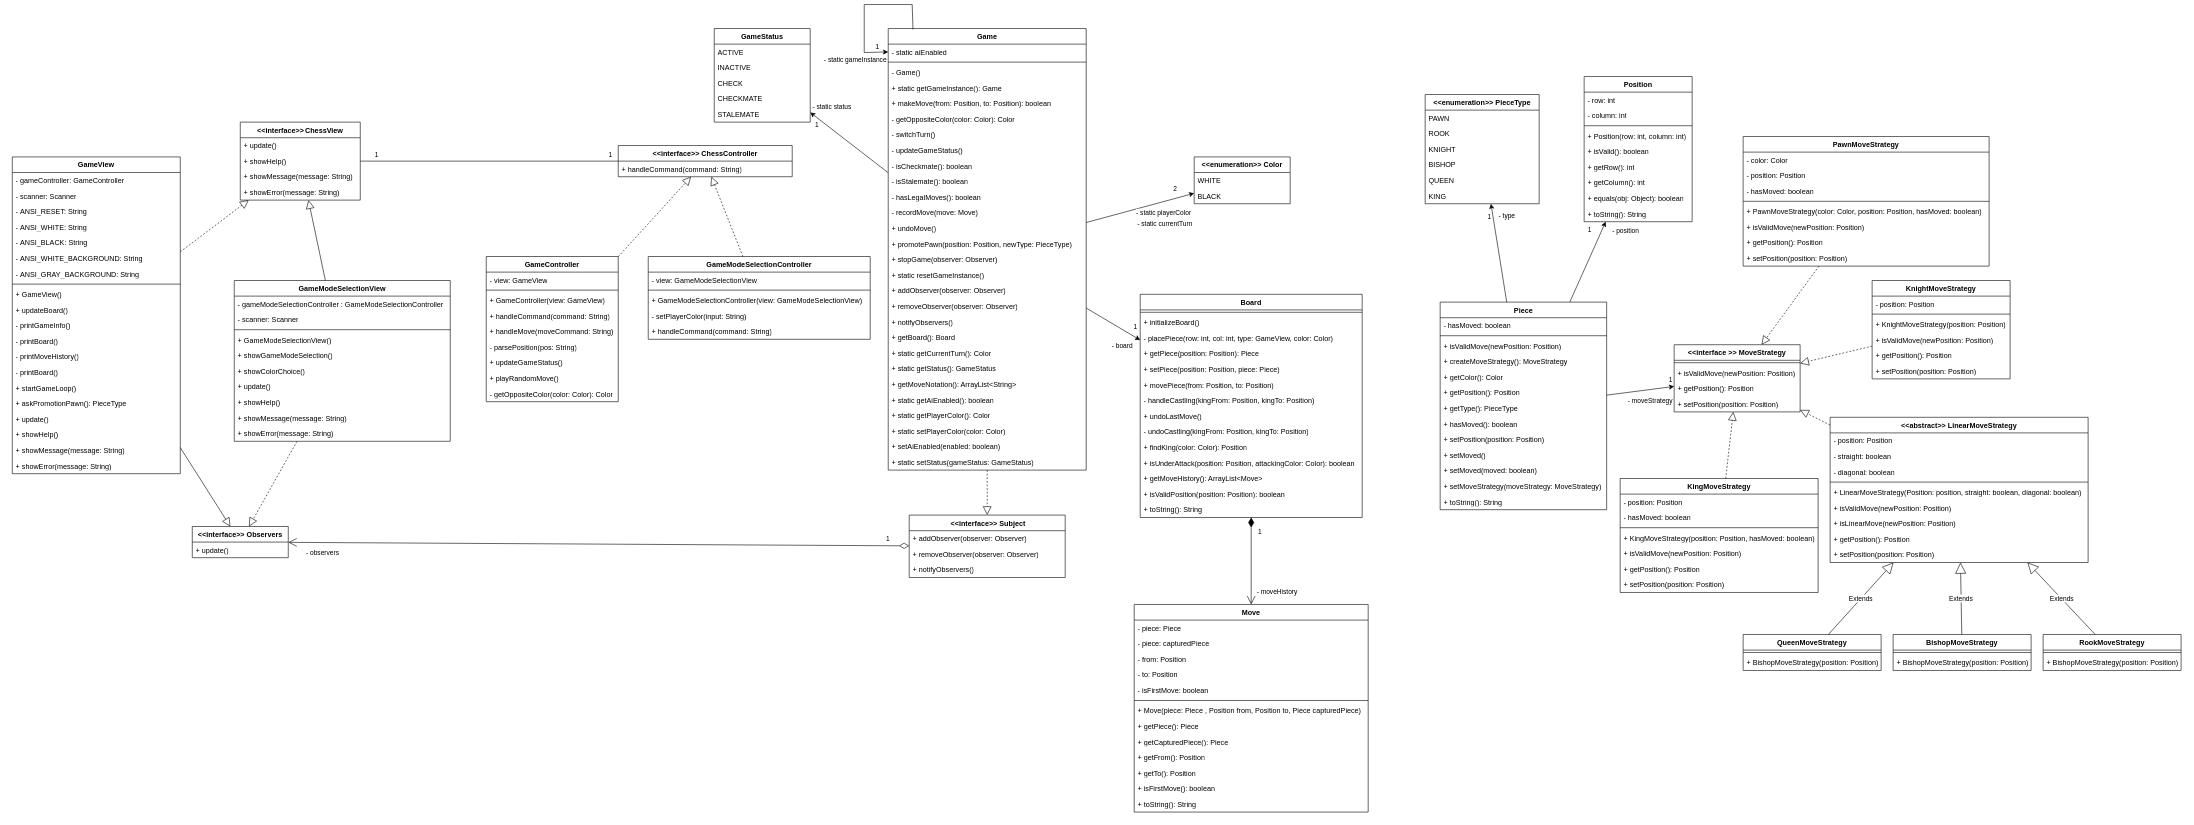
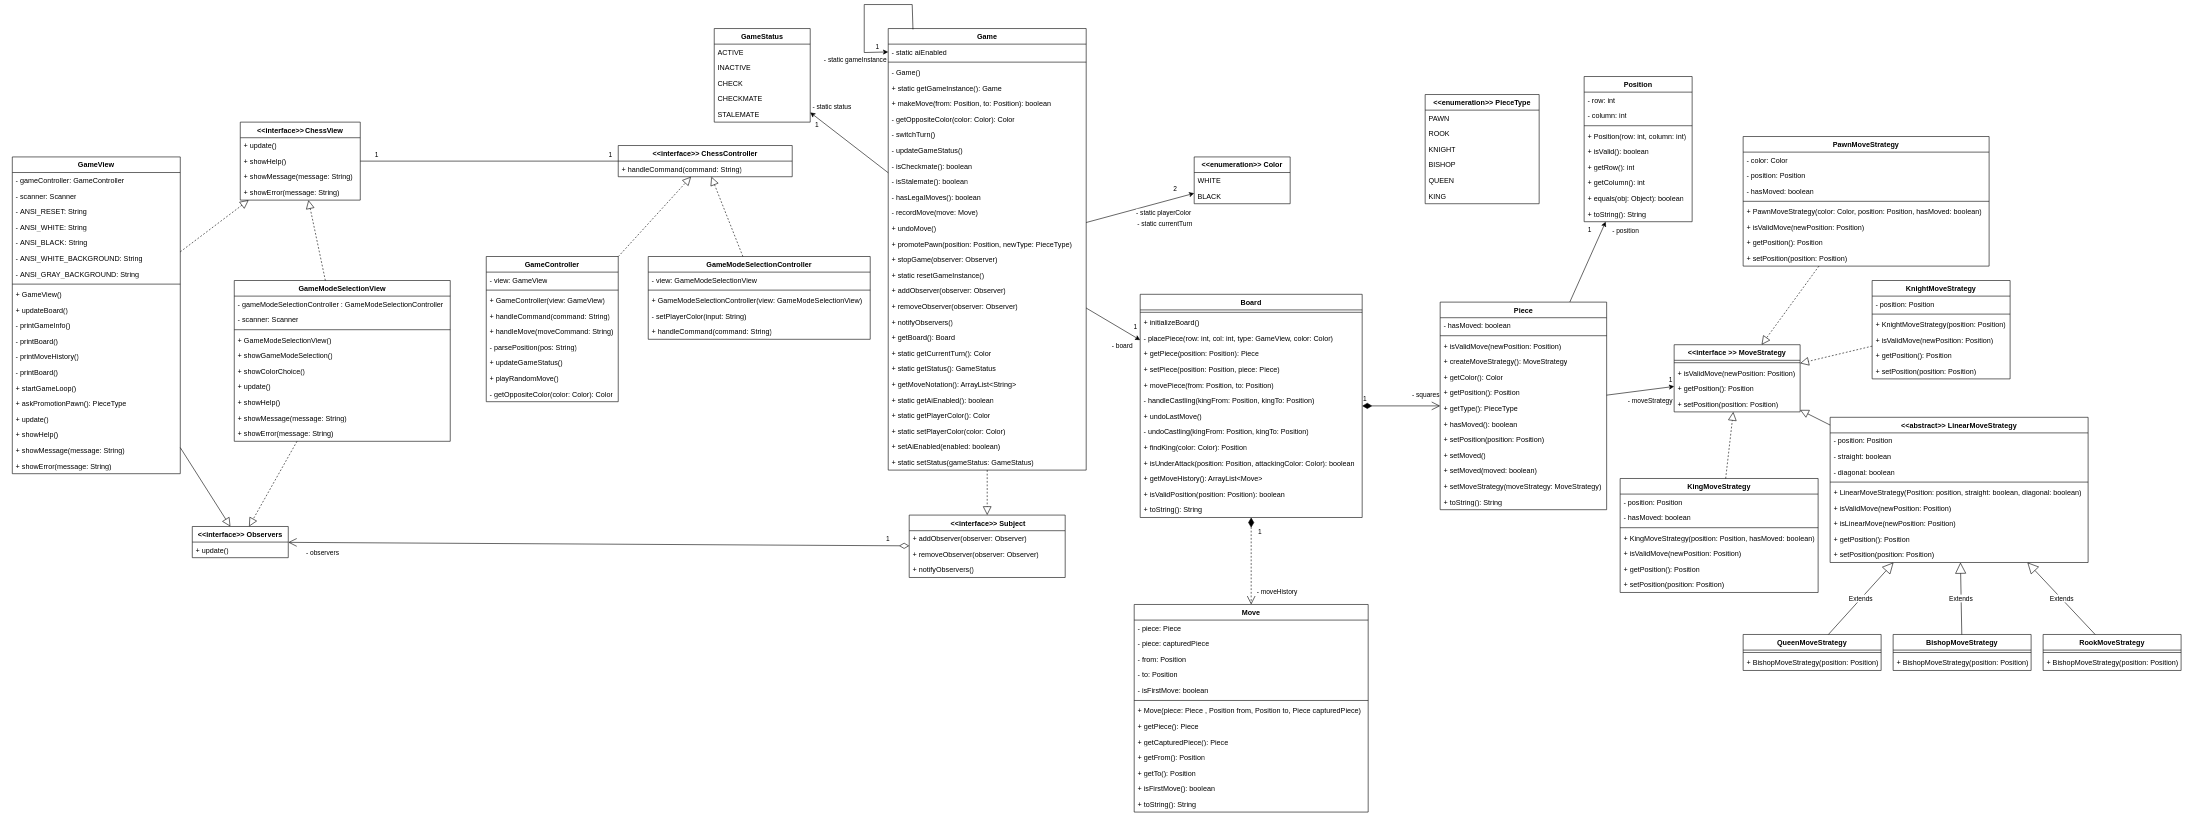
(318, 244) -> (318, 244)
(1499, 255) -> none
none -> (1435, 406)
(1819, 419) -> (1819, 419)
(1251, 565) -> (1251, 565)
